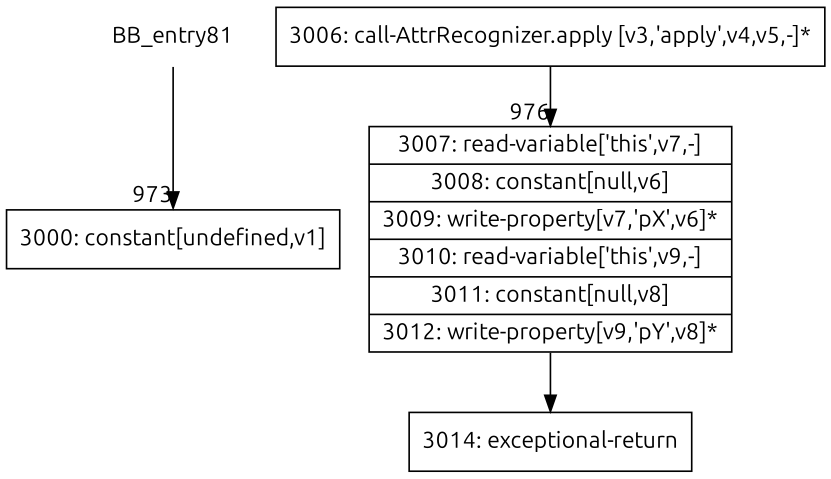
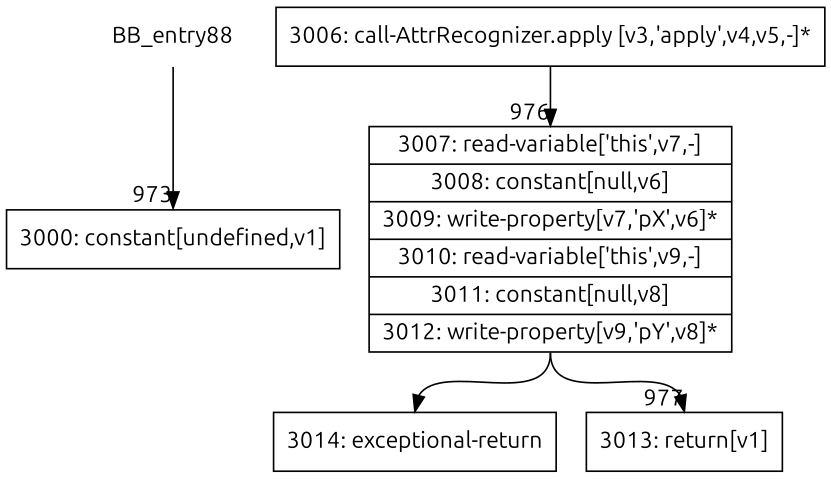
(173, 37) -> (173, 37)
none -> (684, 442)
